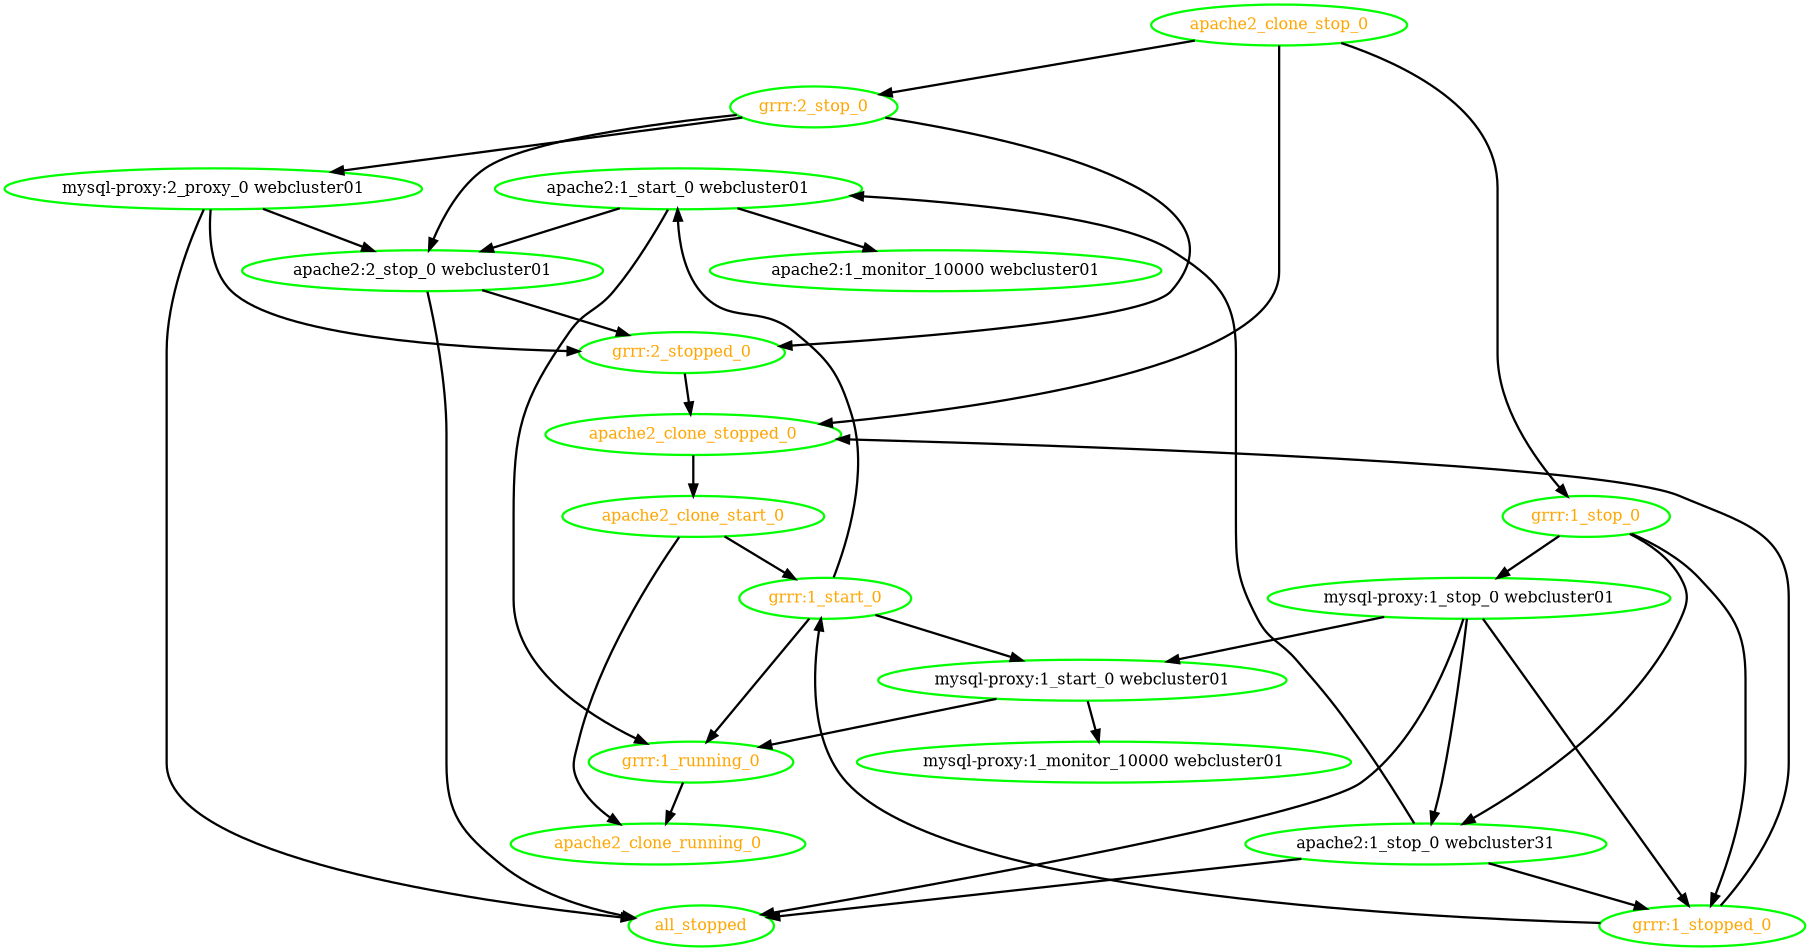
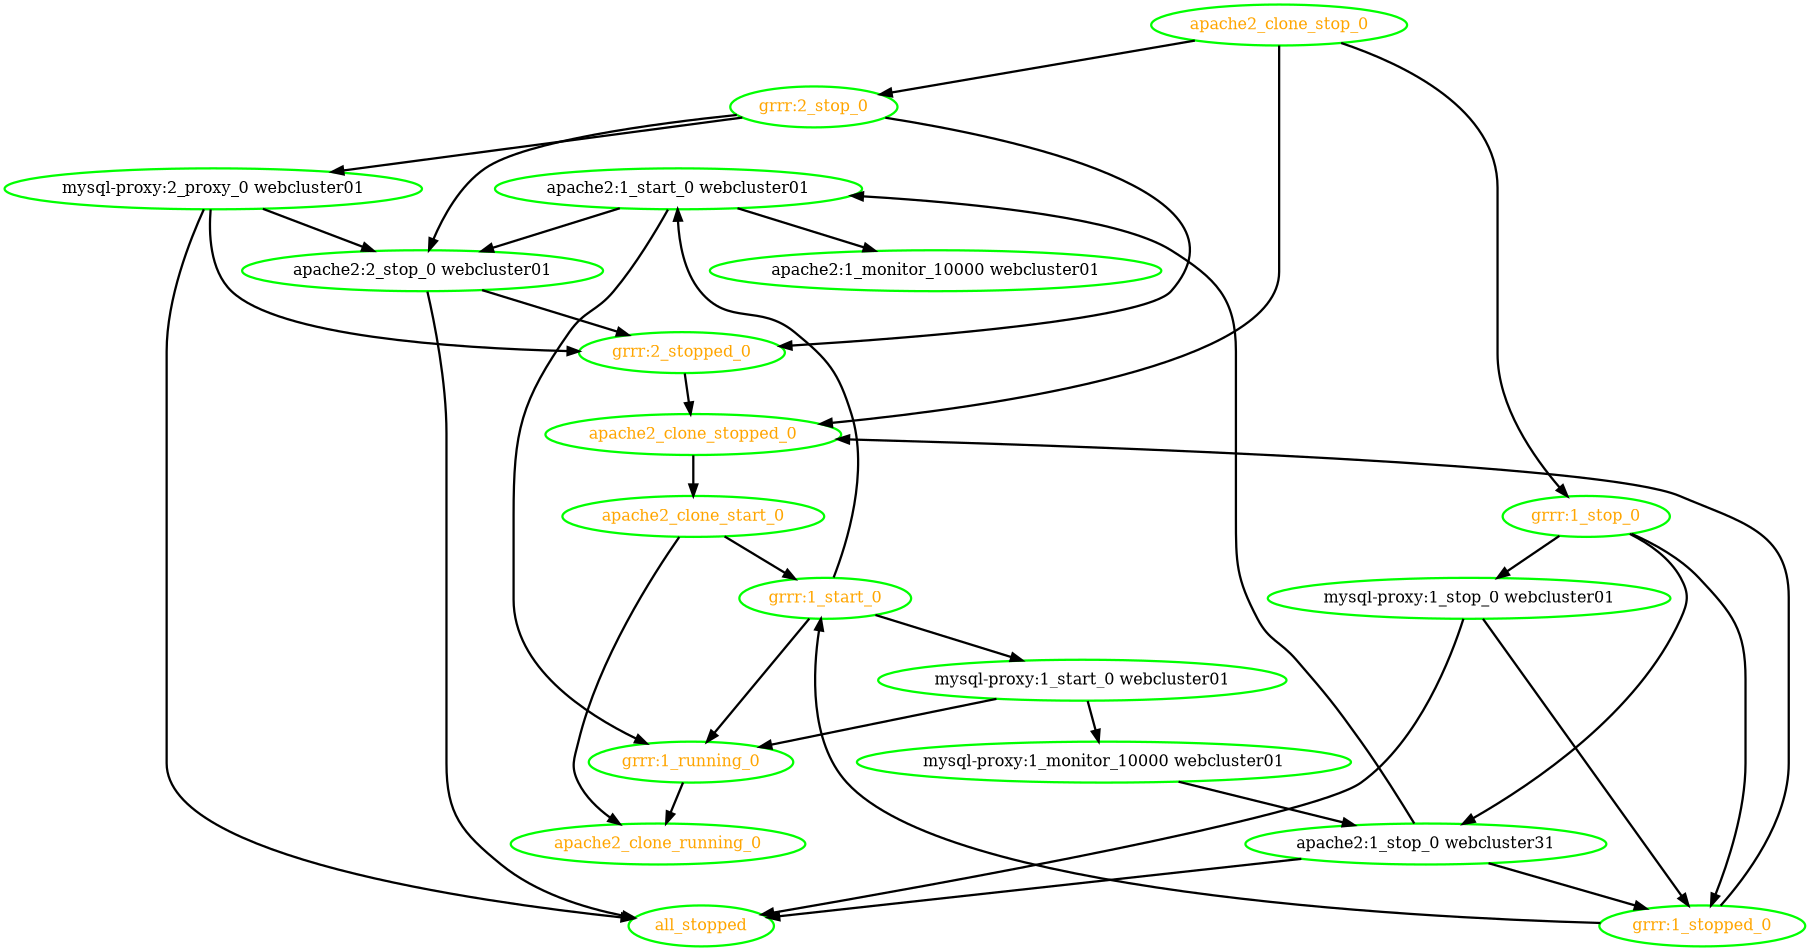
(1286, 637) -> none
(1454, 716) -> (1261, 802)
